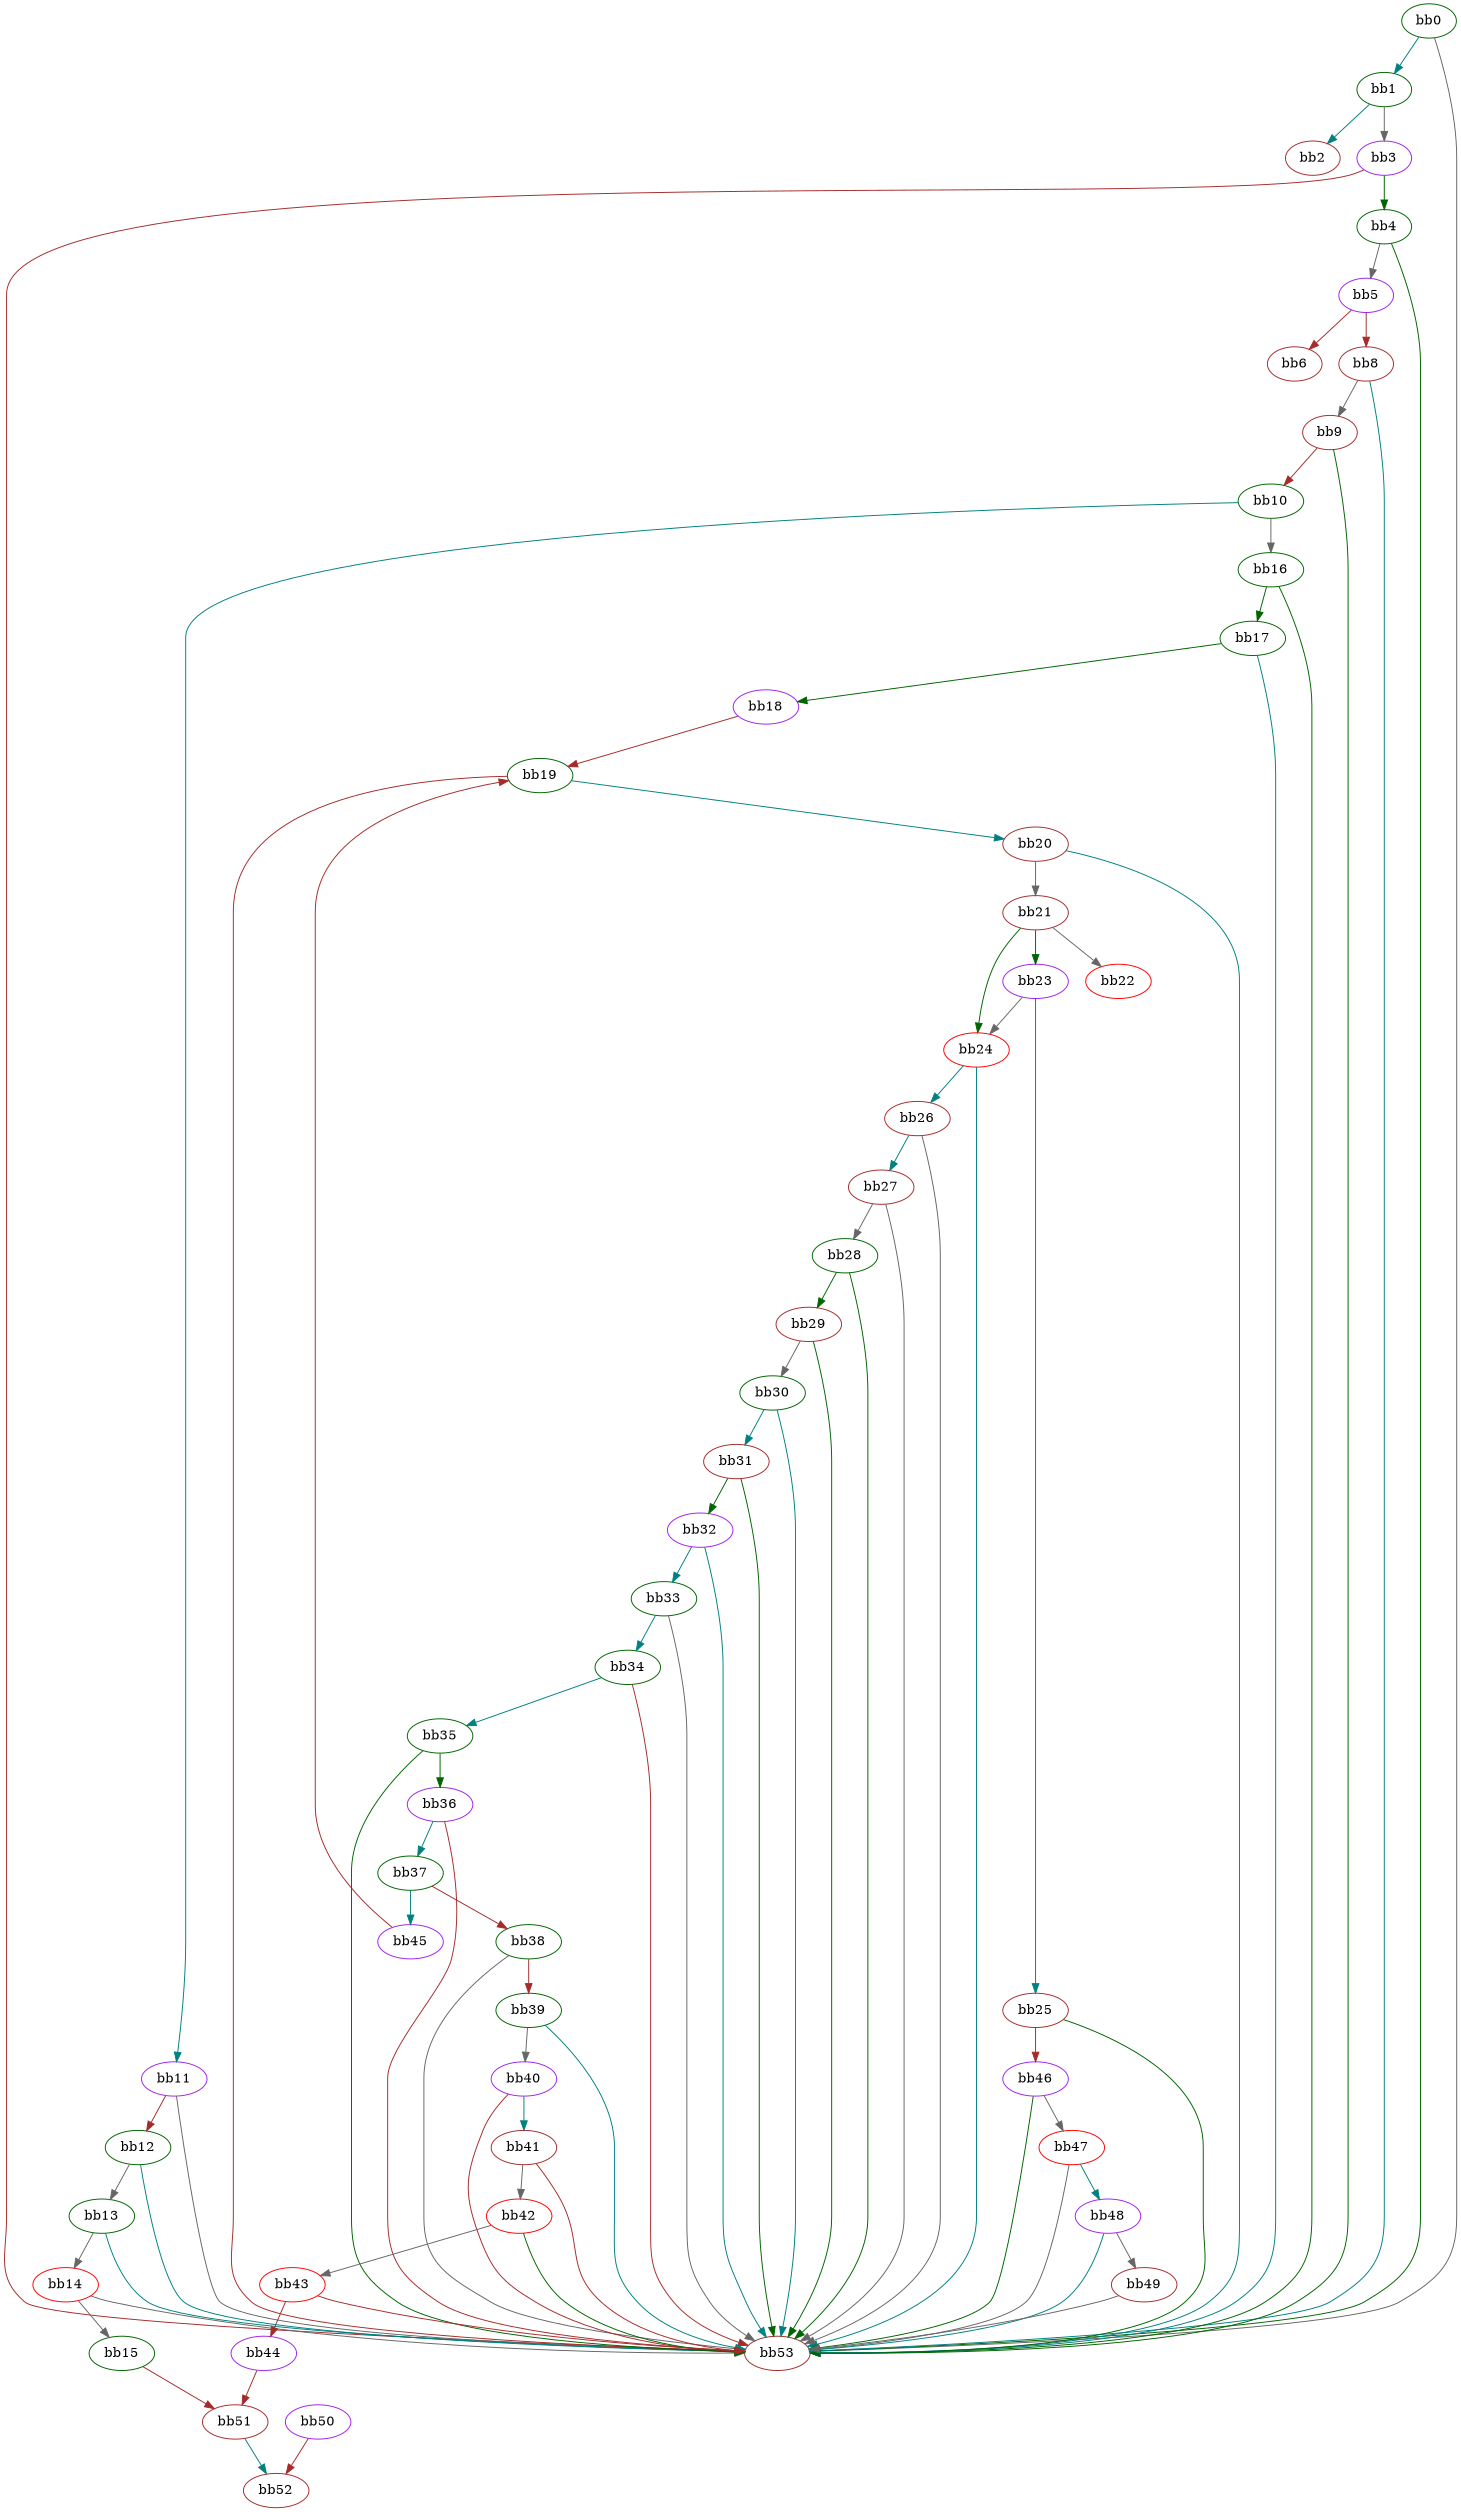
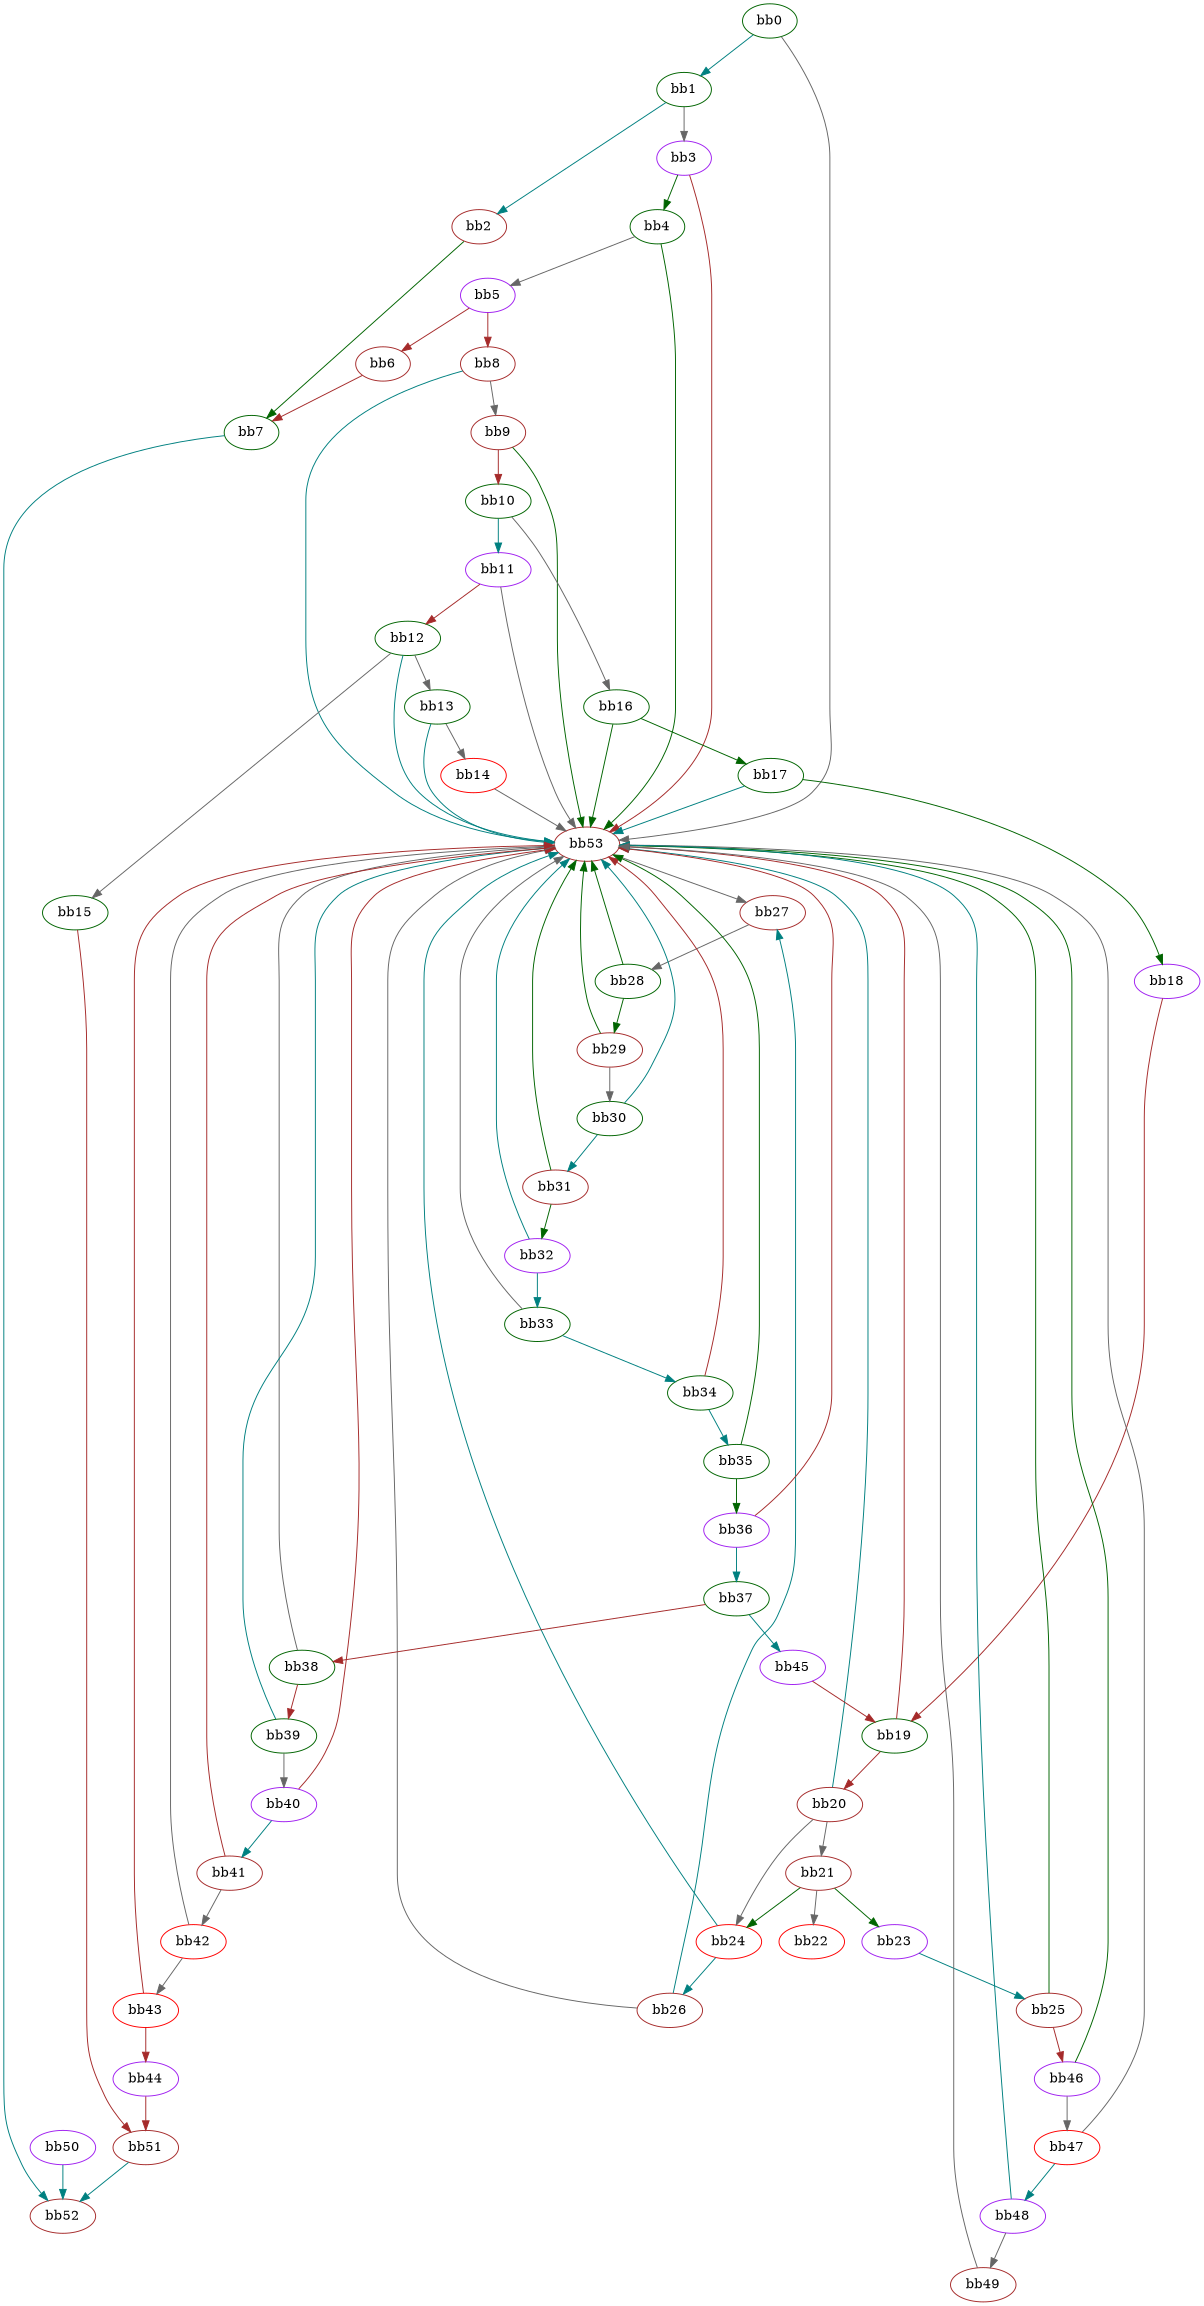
none -> (252, 433)
(783, 809) -> (866, 1767)
(1009, 1012) -> (772, 1864)
(904, 1789) -> (675, 877)
(96, 2321) -> (245, 772)
(602, 2323) -> (171, 1236)
(300, 2452) -> (63, 2177)
